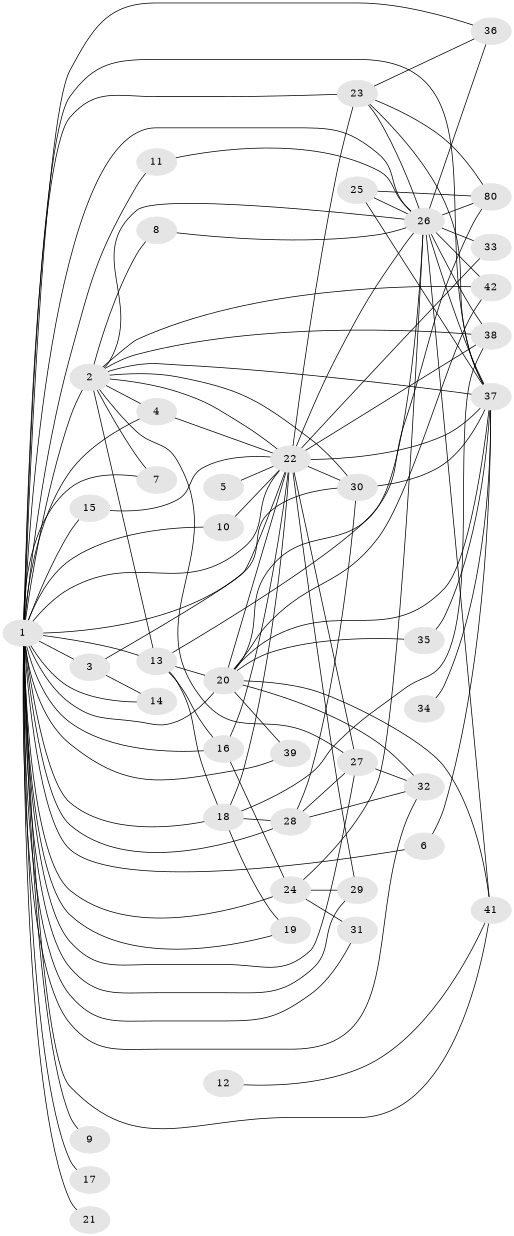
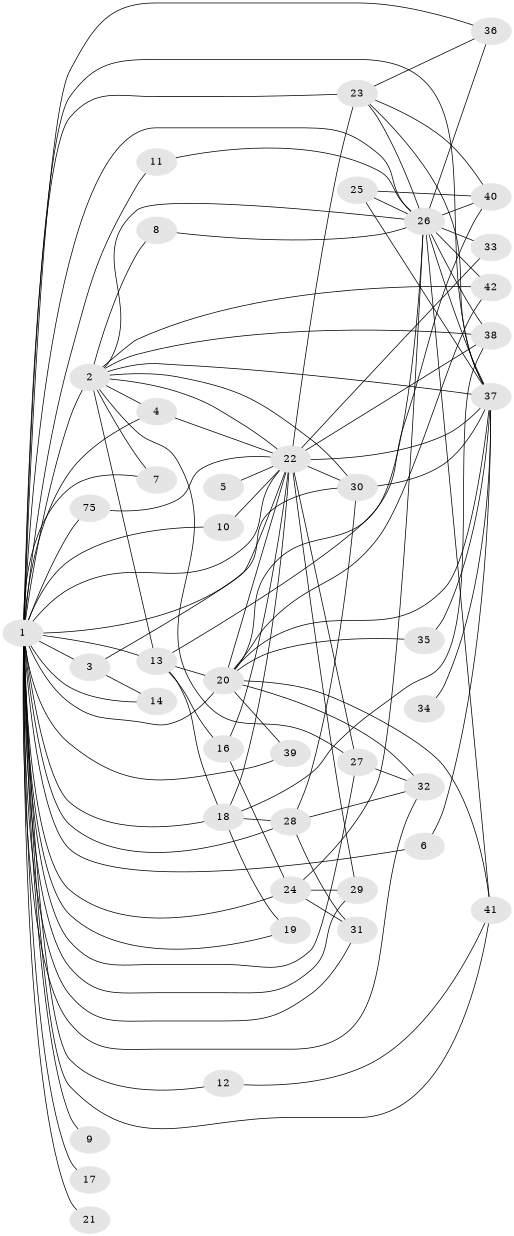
(491, 197) -> (491, 197)
(348, 336) -> none
(90, 508) -> (90, 508)
(92, 735) -> (54, 1009)
(324, 792) -> (318, 879)
